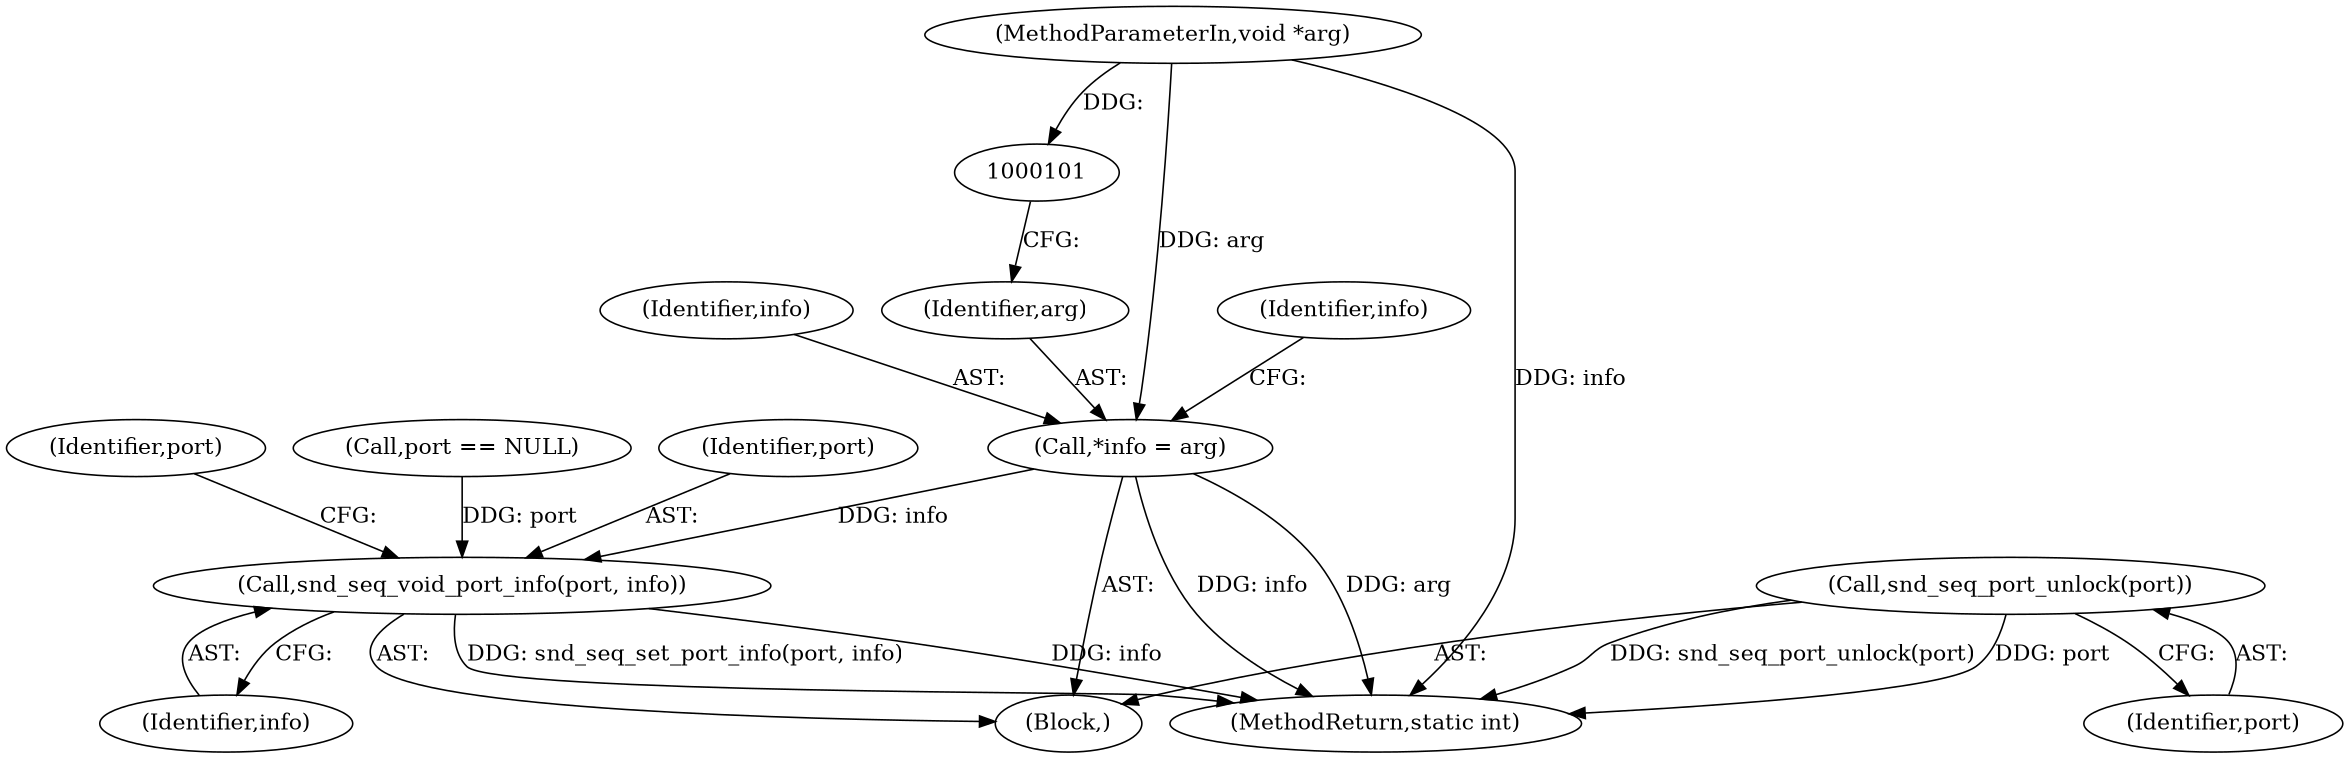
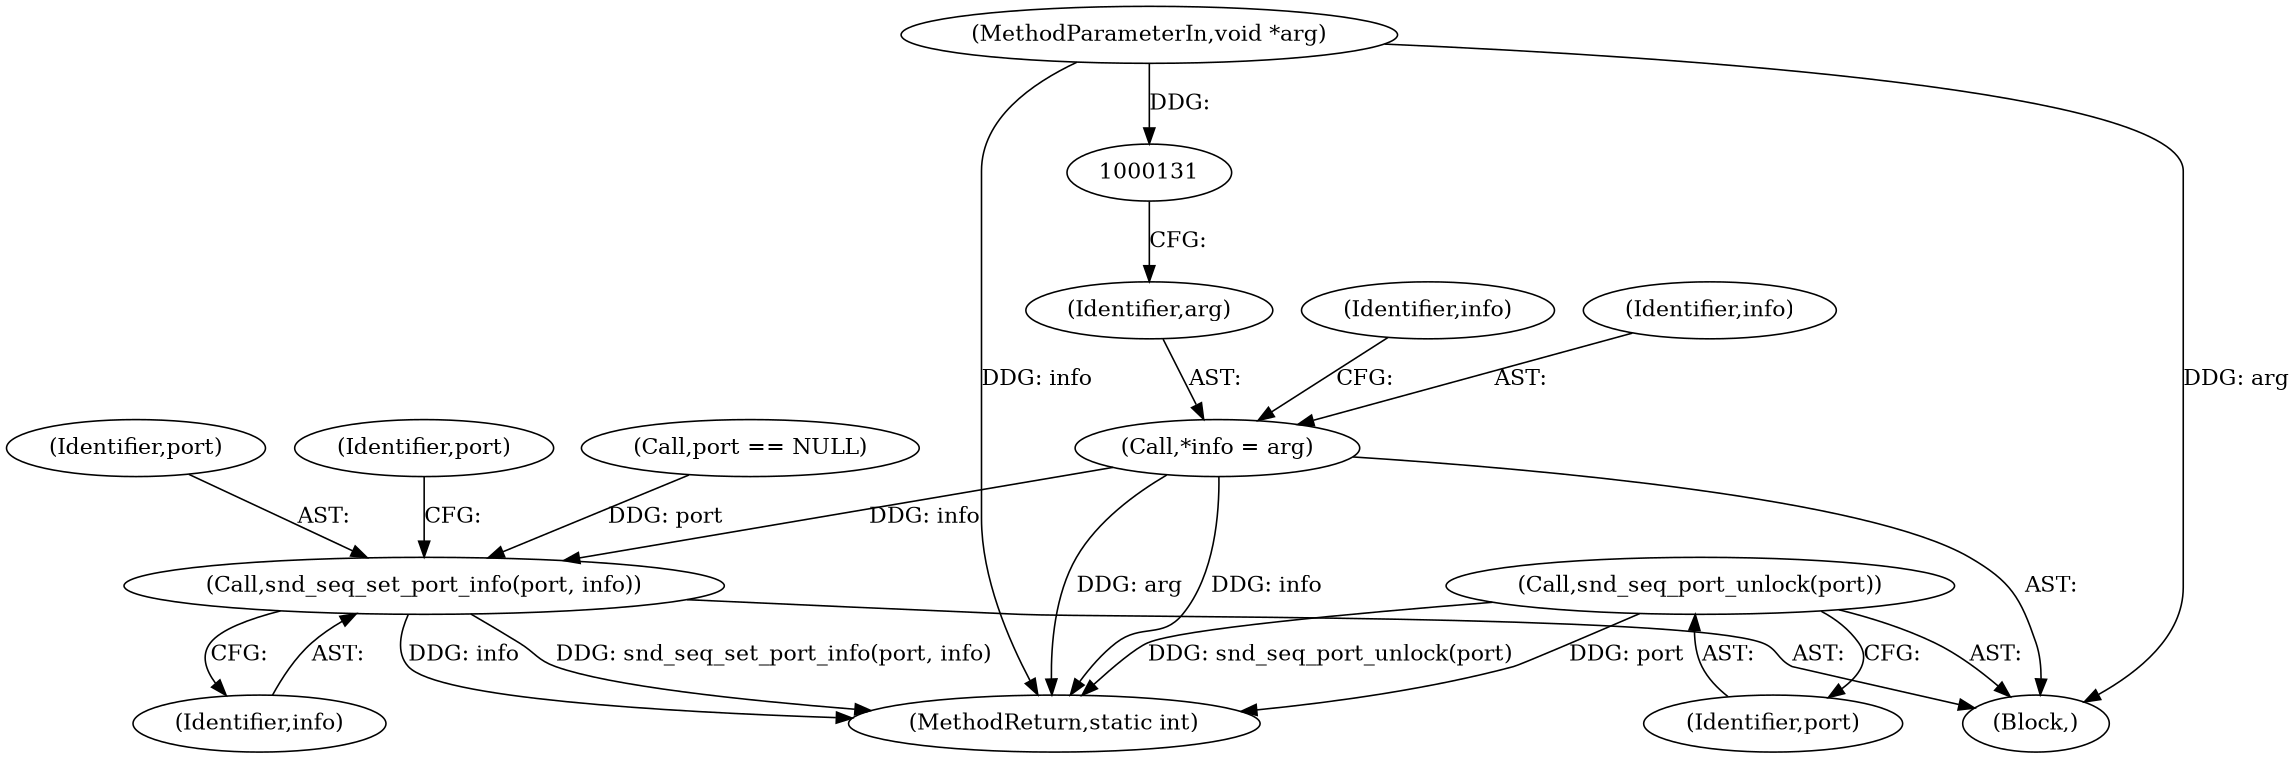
(1037, 173) -> (1149, 173)
(1159, 234) -> (2071, 112)
(462, 586) -> (424, 586)
